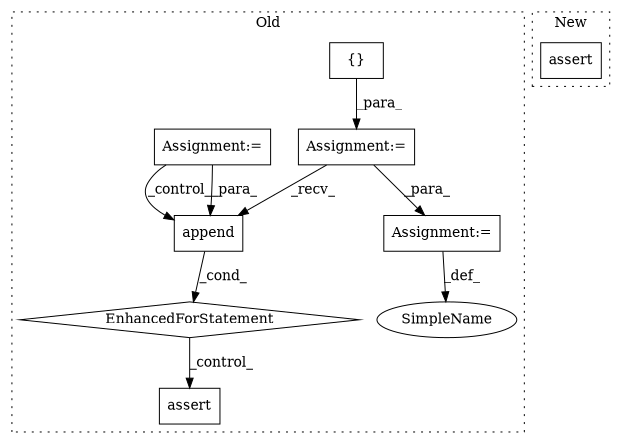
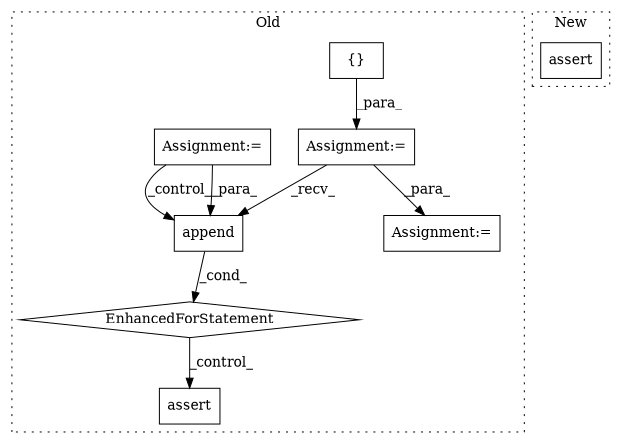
(447, 320) -> none
